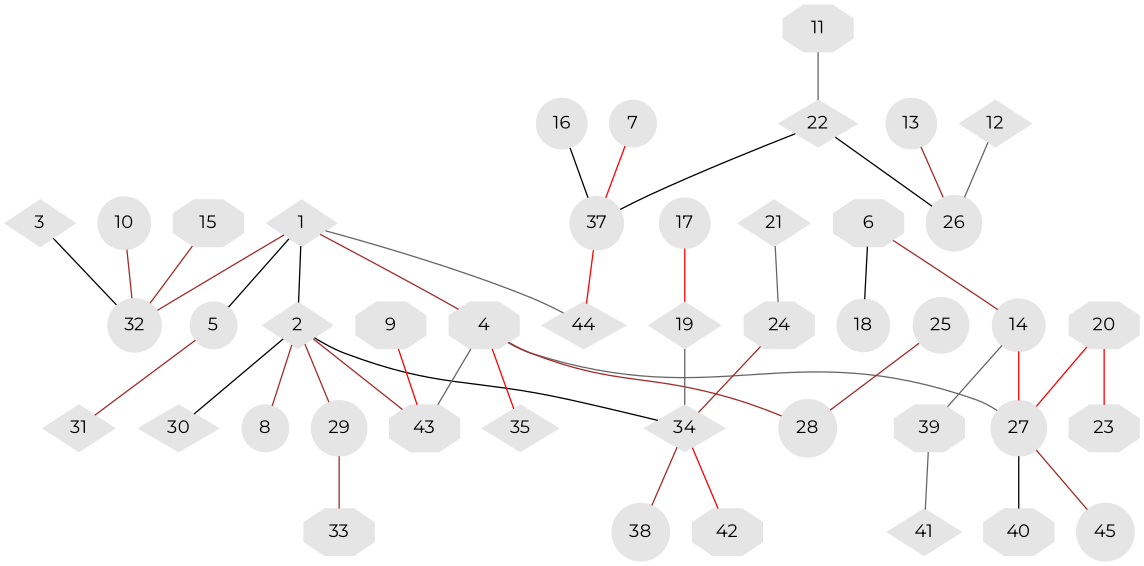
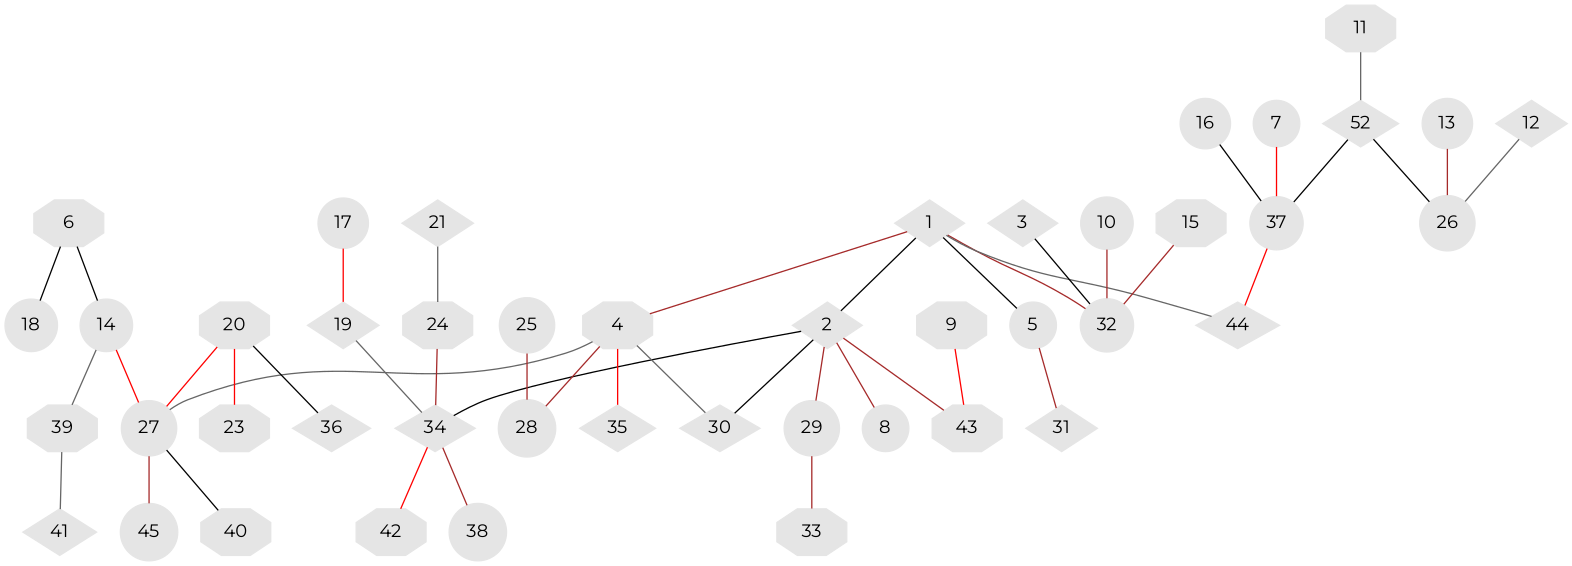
(818, 124) -> (1361, 124)
(946, 275) -> (87, 274)
(457, 373) -> (671, 379)
none -> (332, 428)
